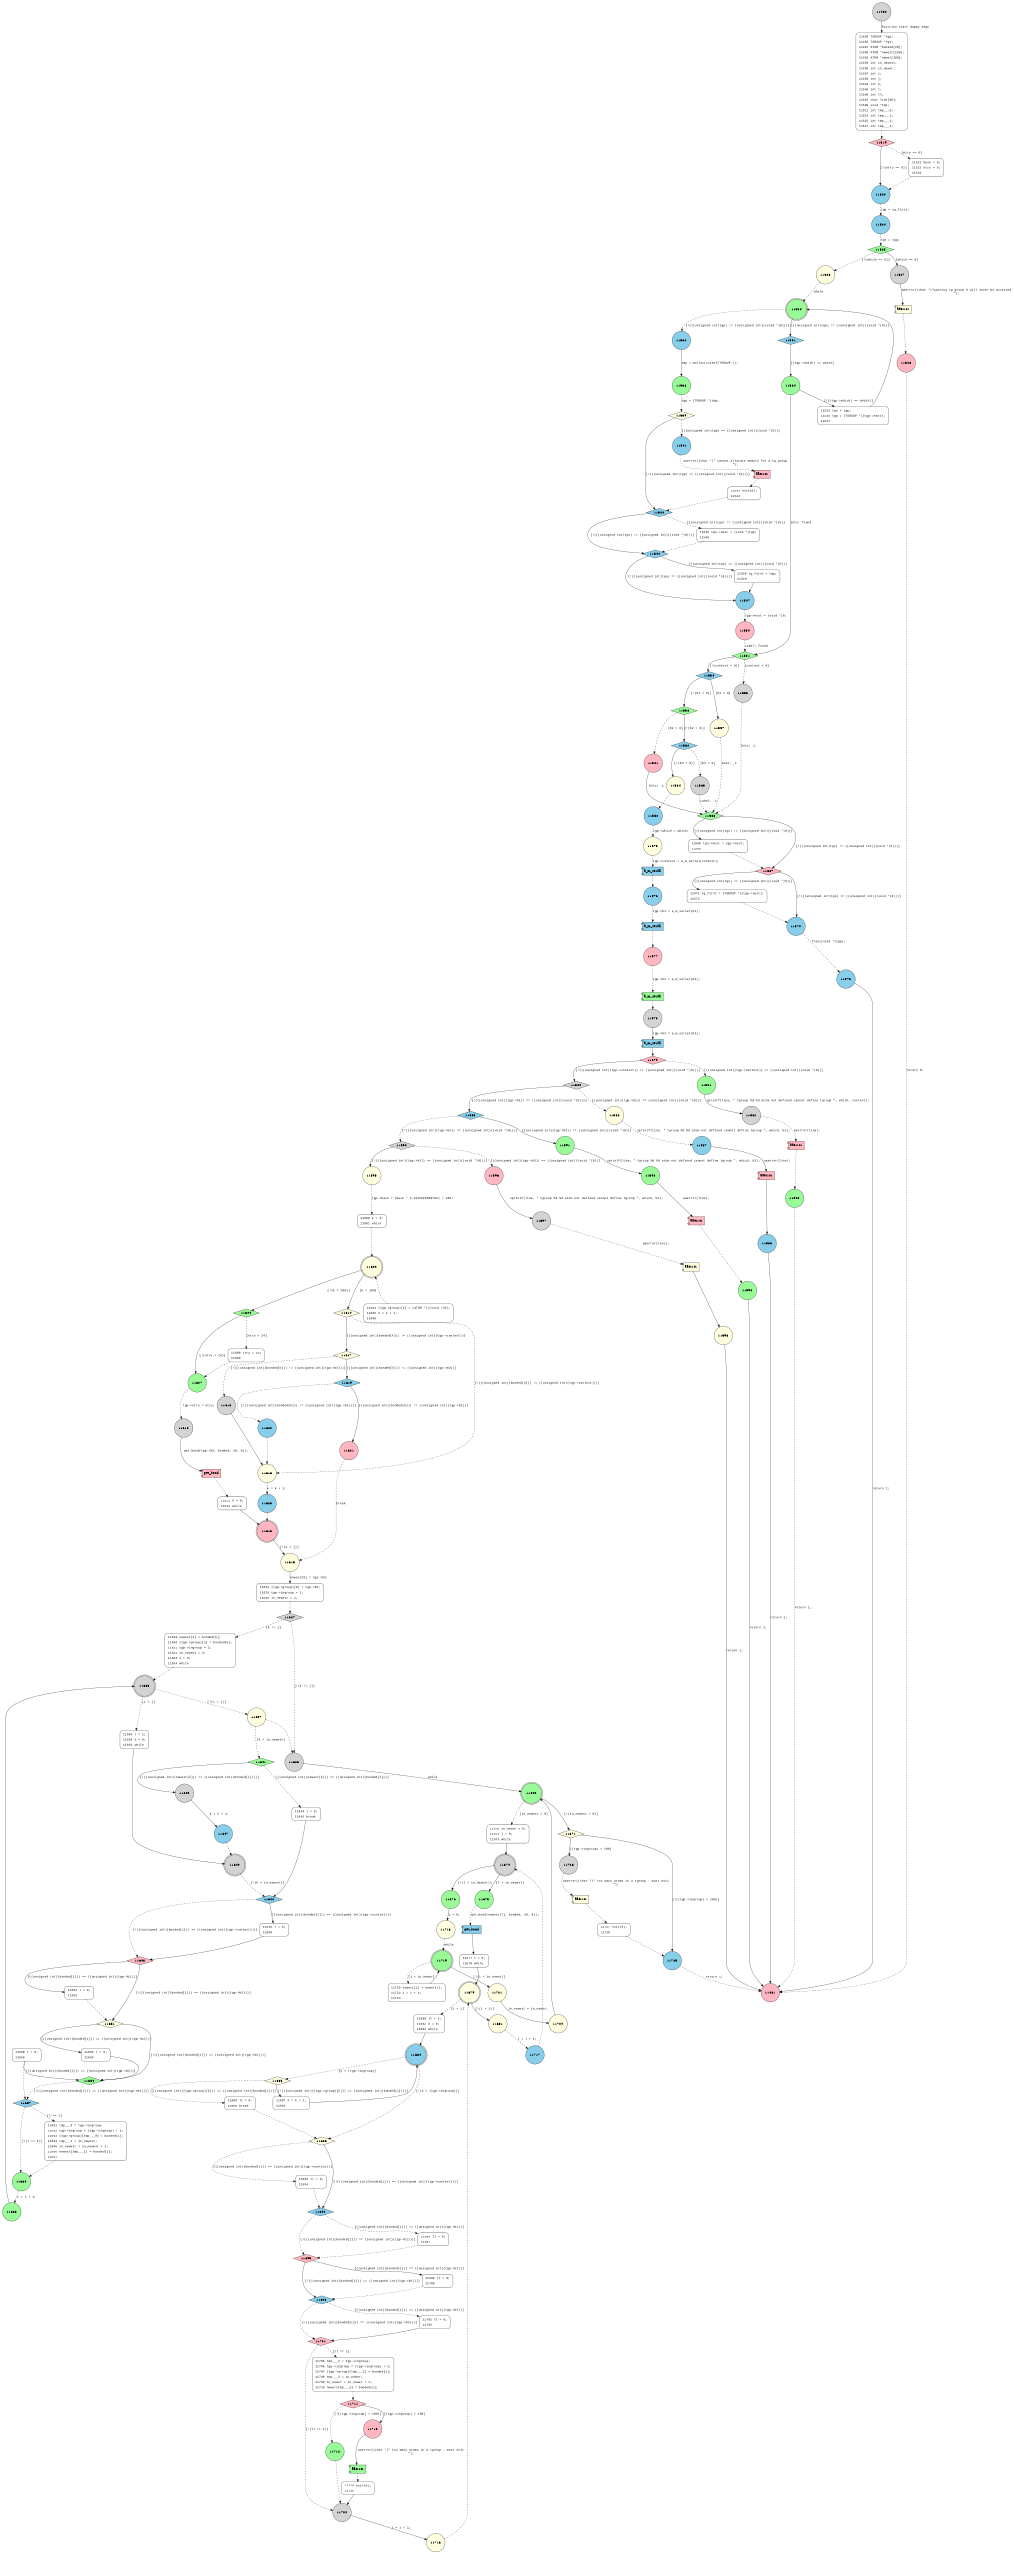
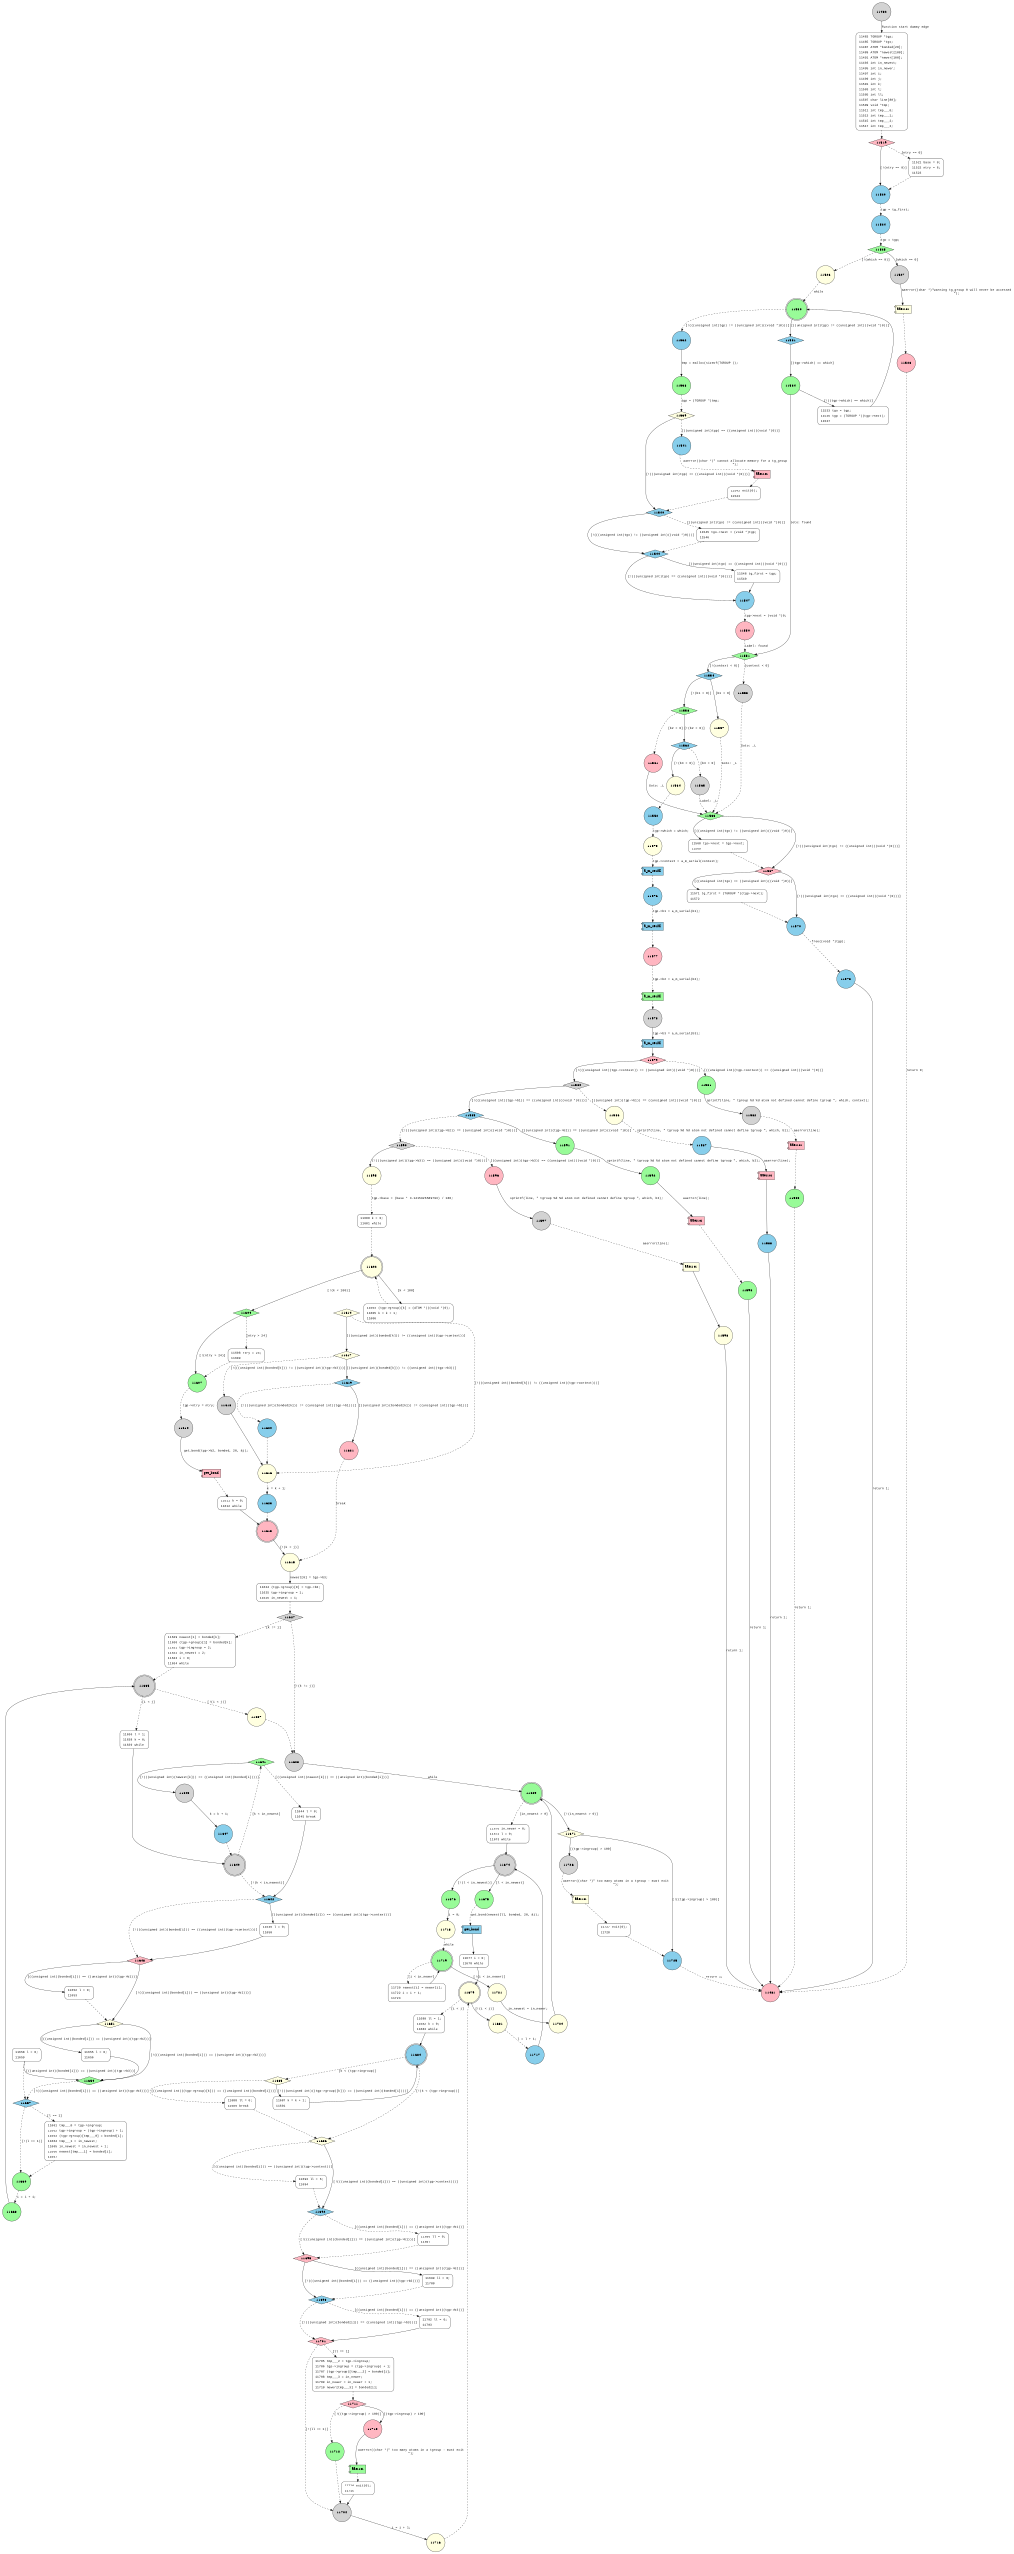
(355, 1290) -> (389, 1289)
(256, 1742) -> (251, 1812)
(543, 1952) -> (543, 1952)
